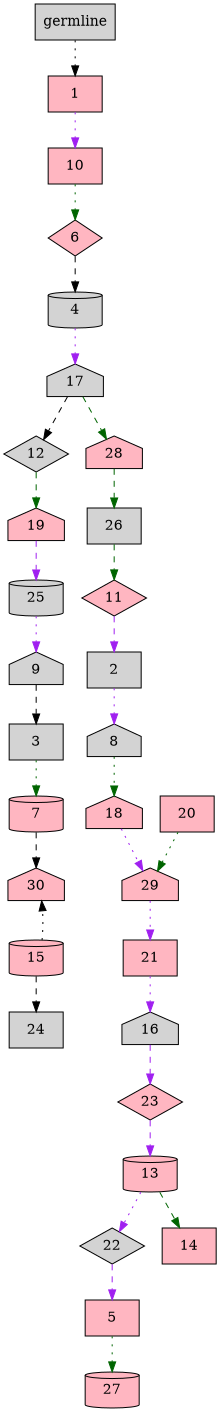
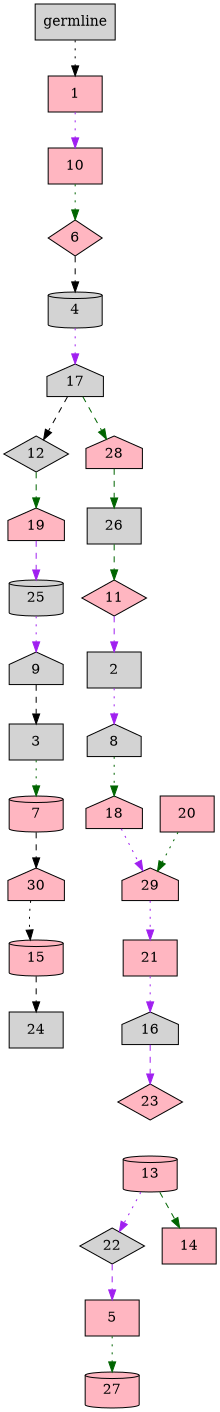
(43, 925) -> (30, 915)
(150, 1133) -> none
